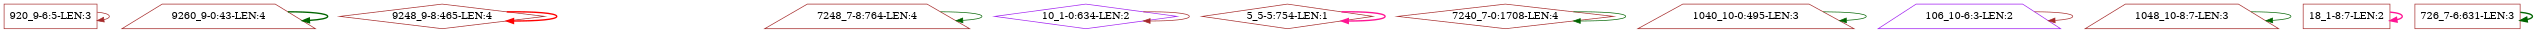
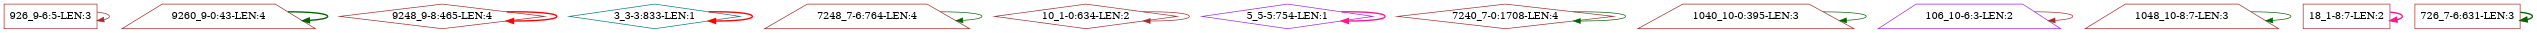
(51, 16) -> (51, 16)
none -> (655, 16)
(867, 16) -> (867, 16)
(1086, 16) -> (1086, 16)
(1287, 16) -> (1287, 16)
(1746, 16) -> (1746, 16)
